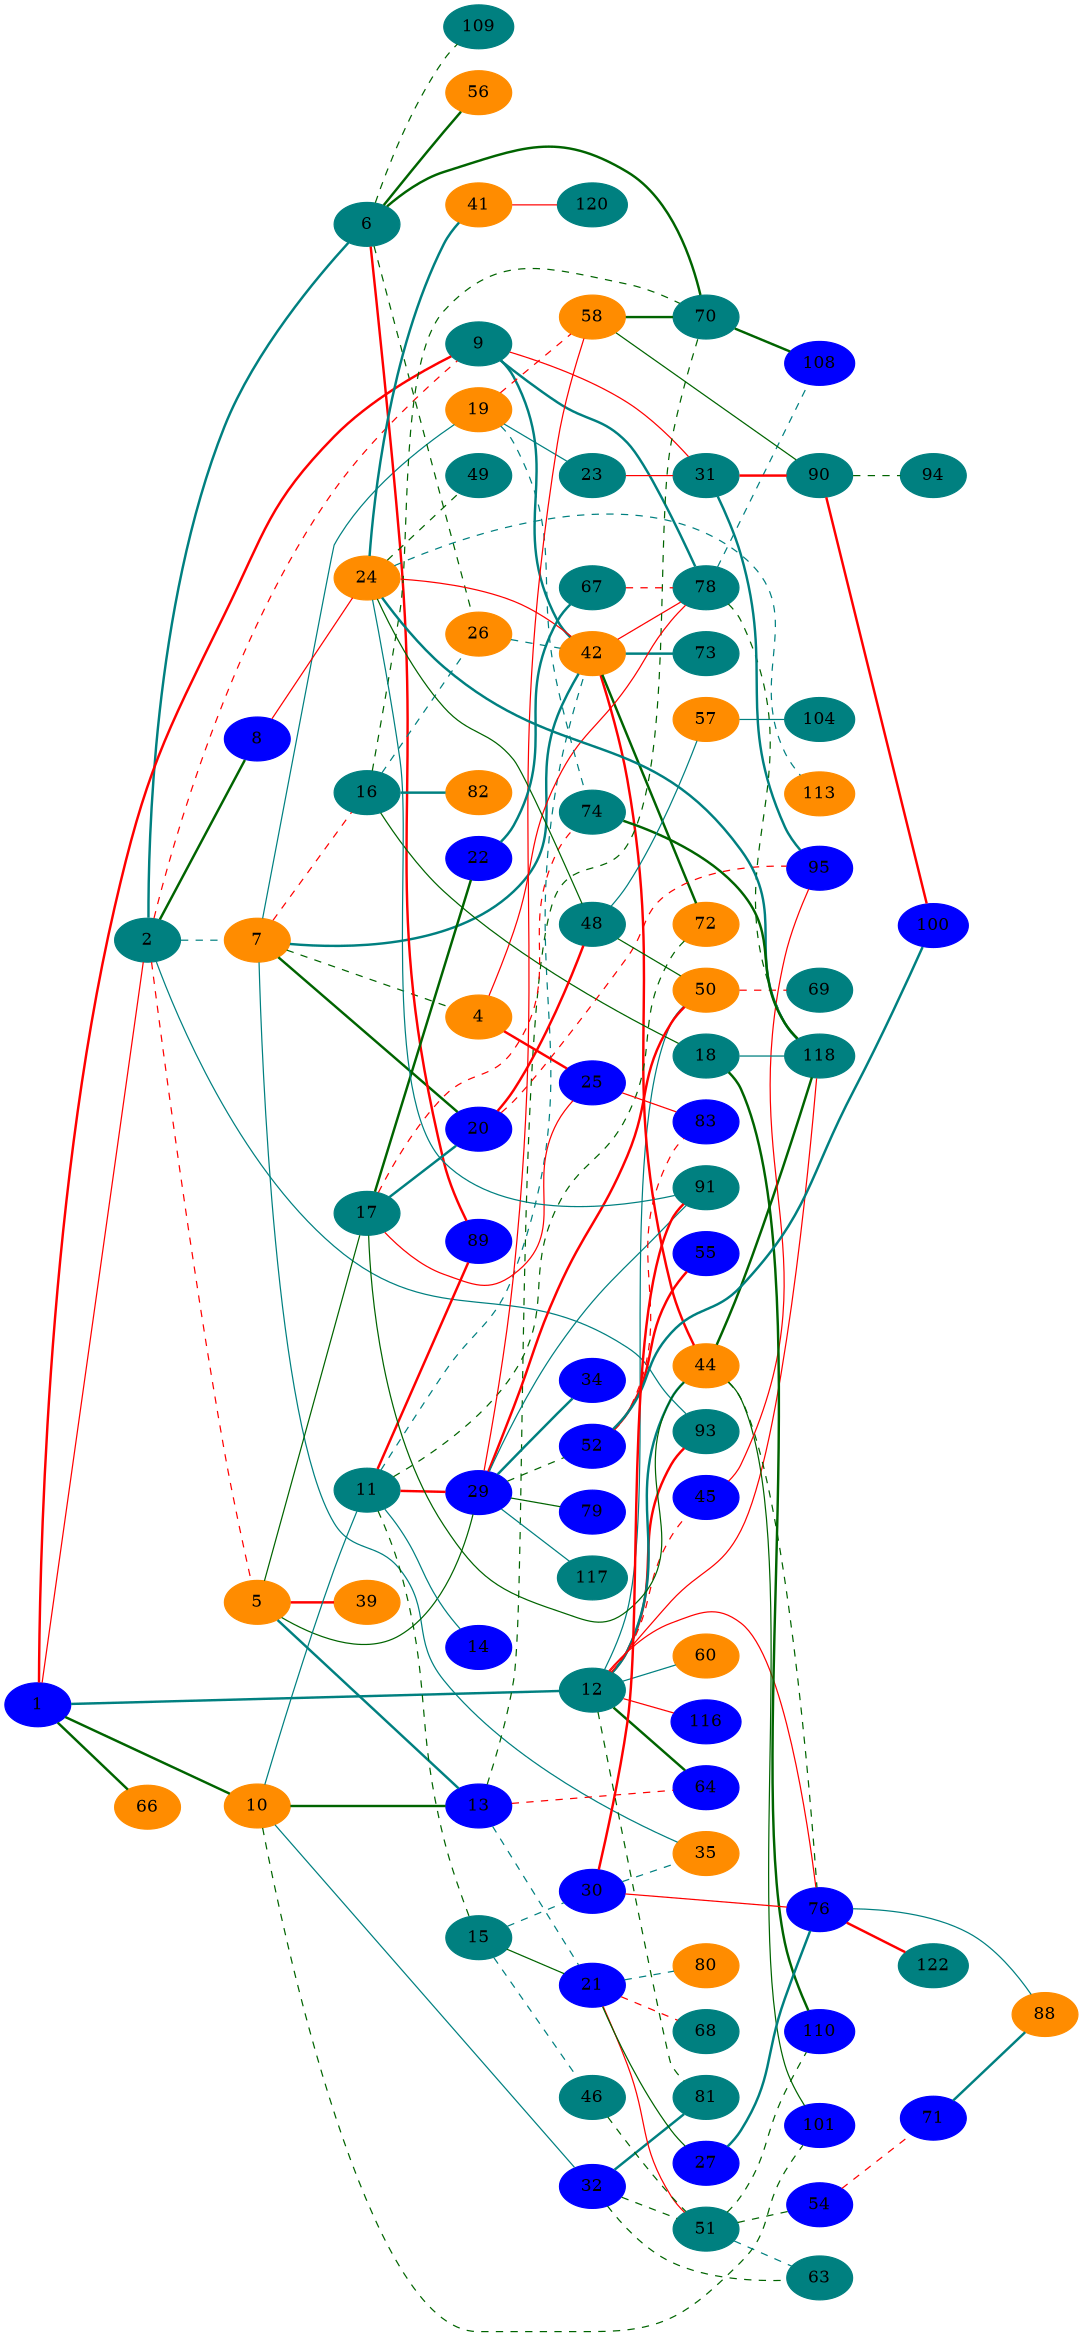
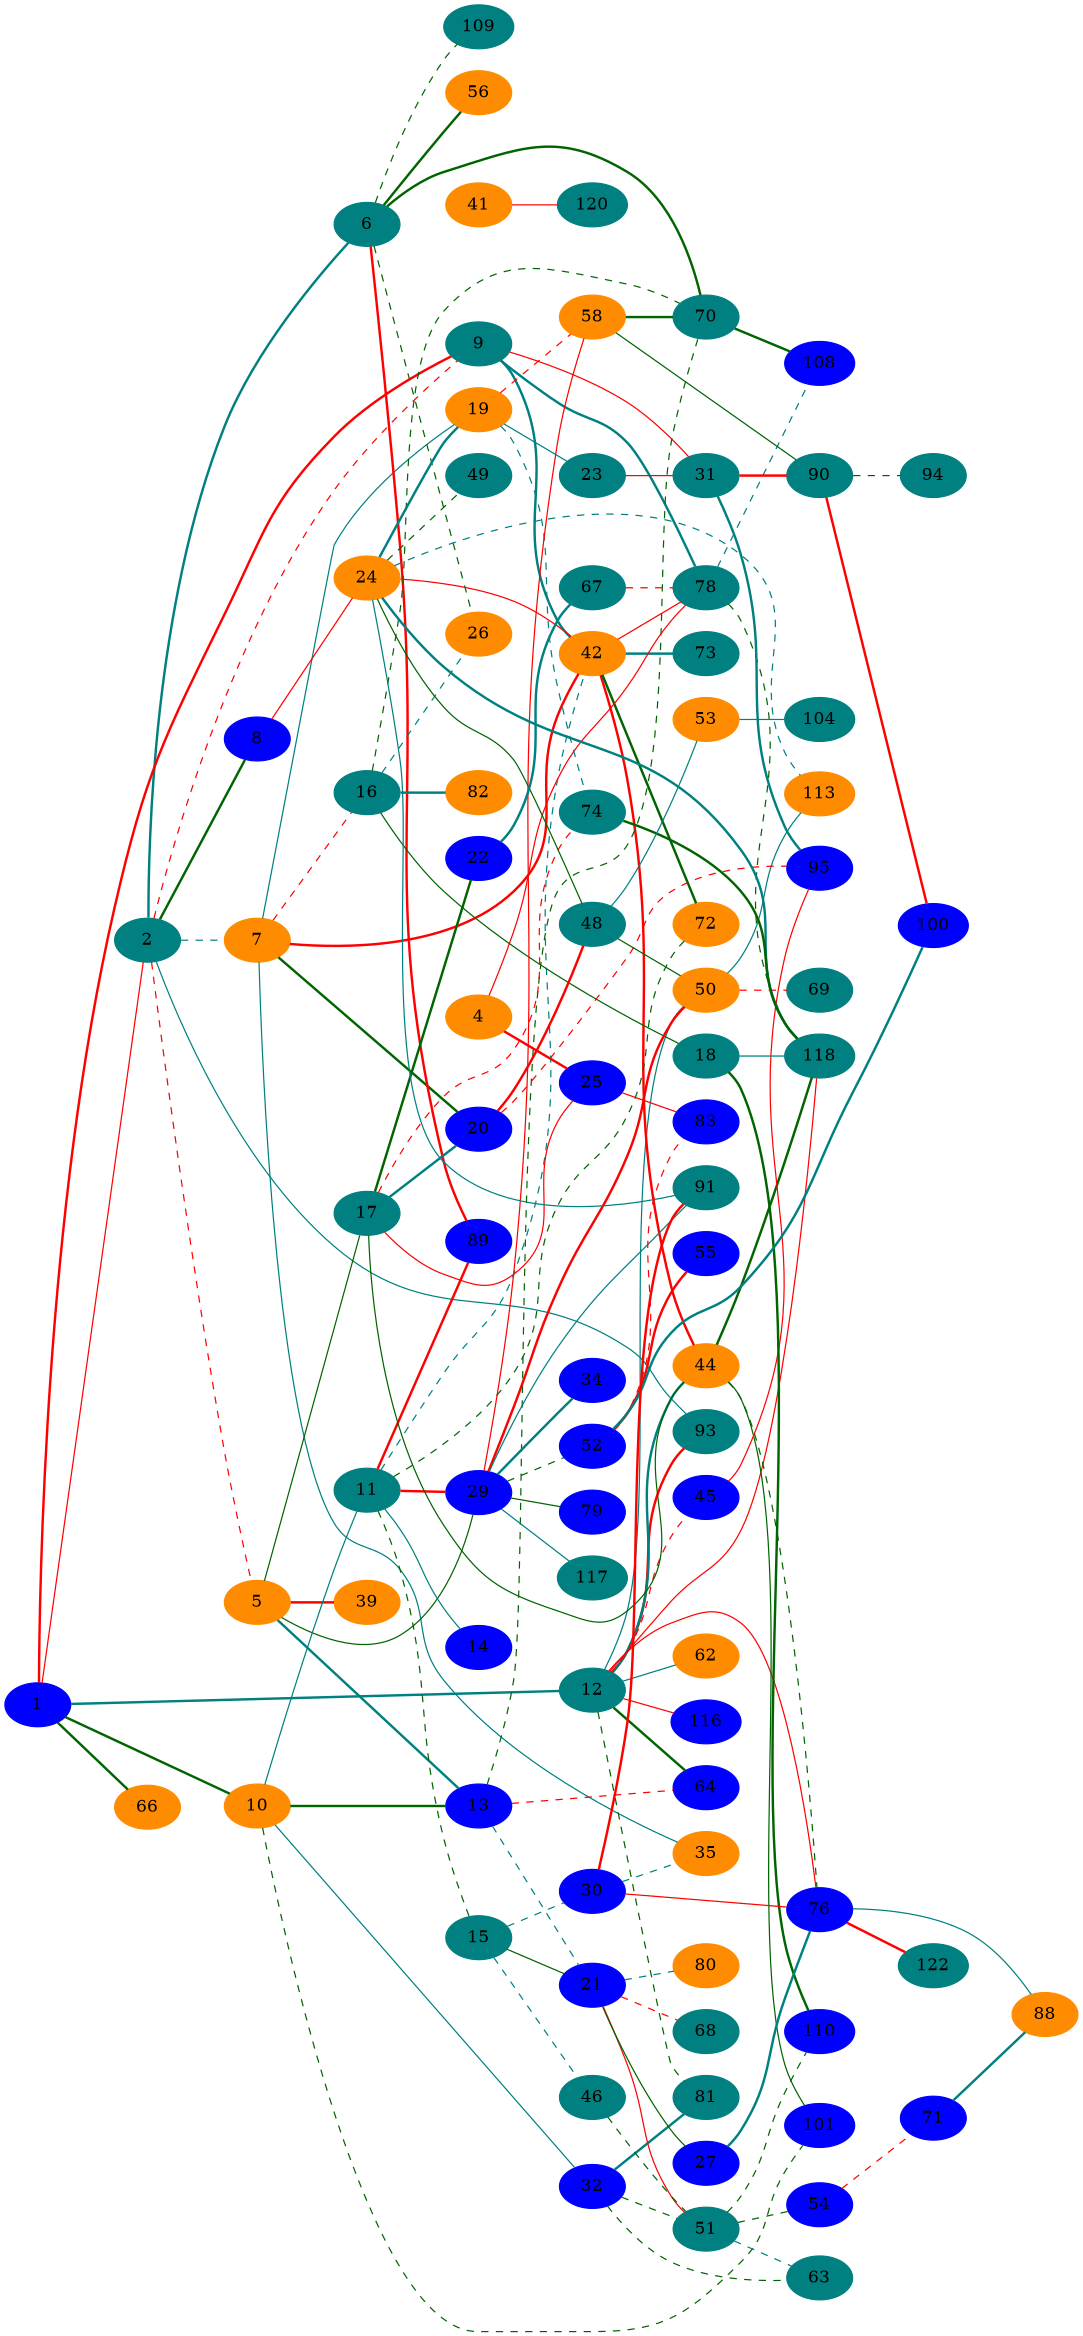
(398, 375) -> (416, 490)
(526, 642) -> none
(706, 719) -> (706, 719)
none -> (766, 885)
(513, 892) -> (513, 892)
(368, 979) -> none
(706, 1656) -> (706, 1656)
